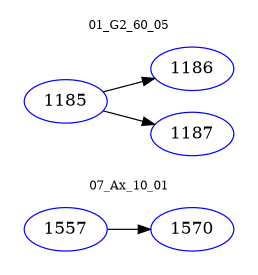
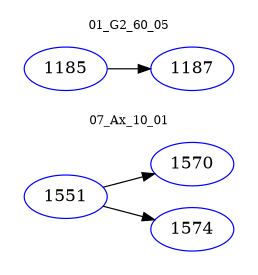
(192, 69) -> none
(66, 229) -> (66, 197)
none -> (192, 229)
